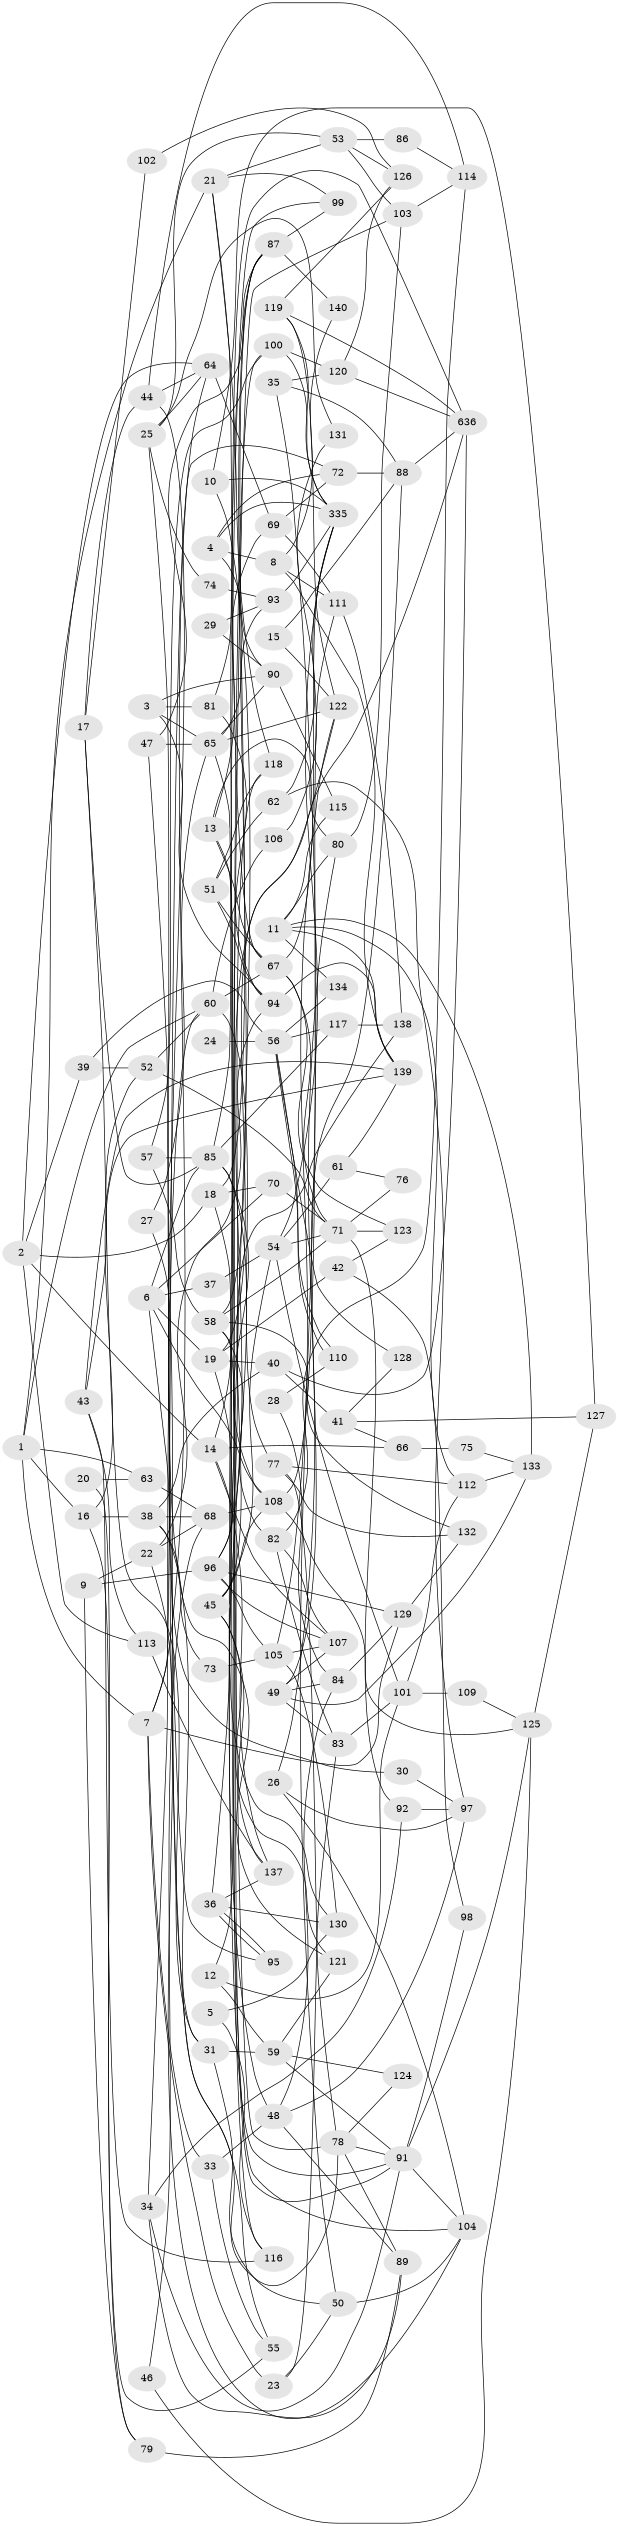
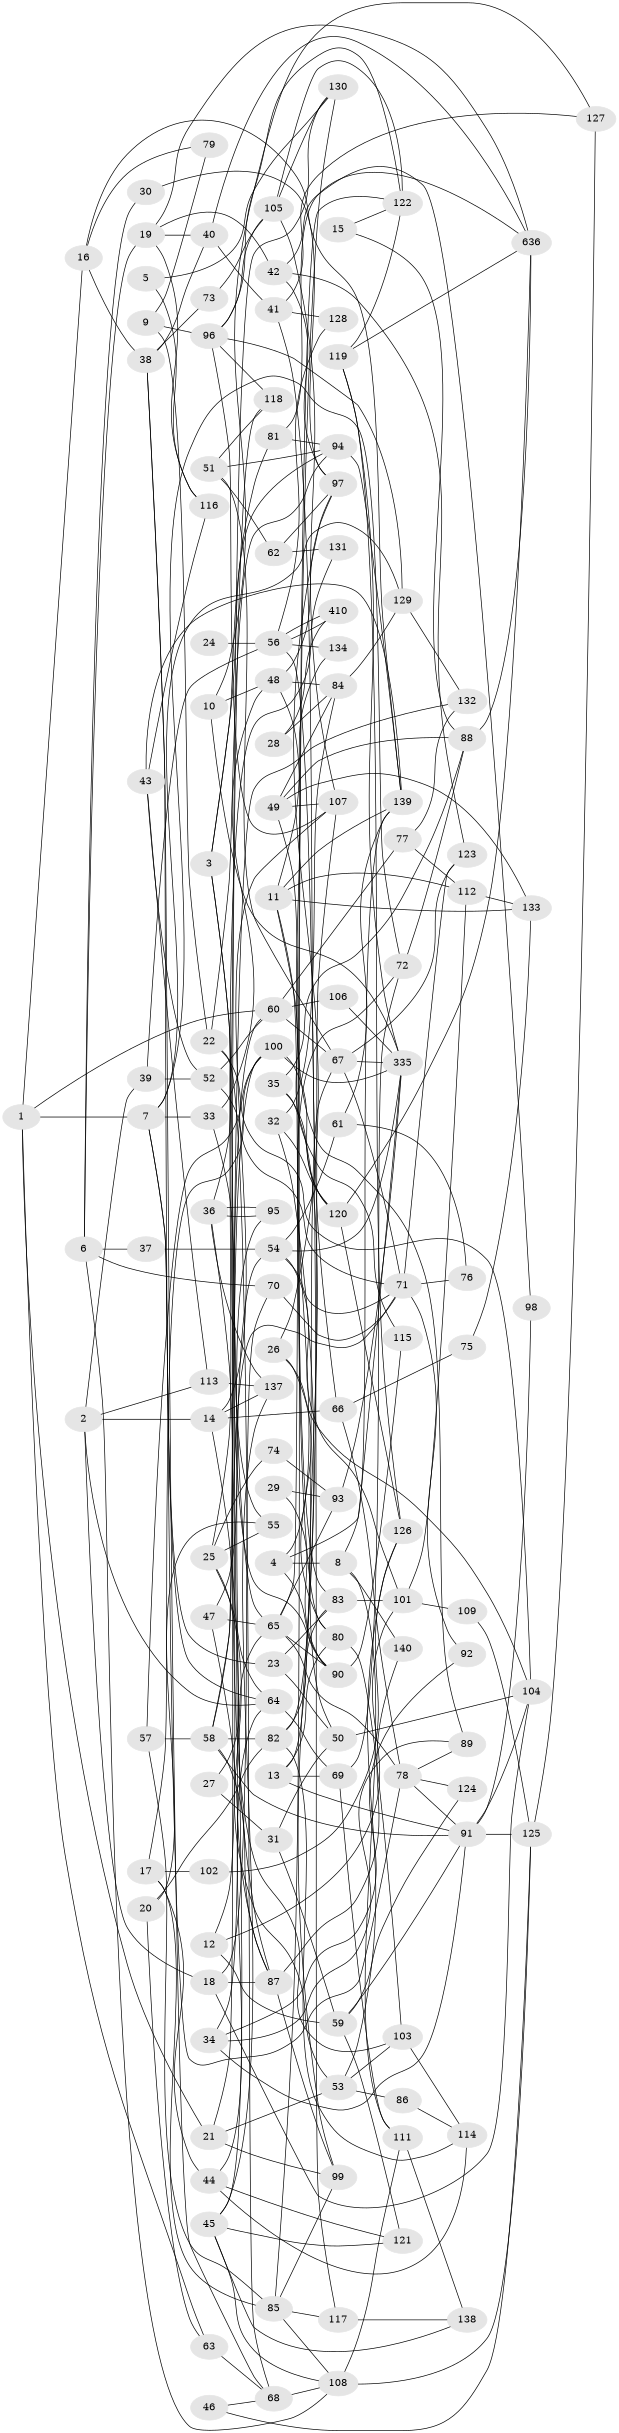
(232, 577) -> none
none -> (274, 1122)
(178, 1210) -> none
(338, 1358) -> (338, 611)
(117, 1499) -> (168, 1442)
(314, 1801) -> (371, 1566)
(435, 1809) -> (306, 378)
none -> (212, 1825)
(337, 2433) -> none
